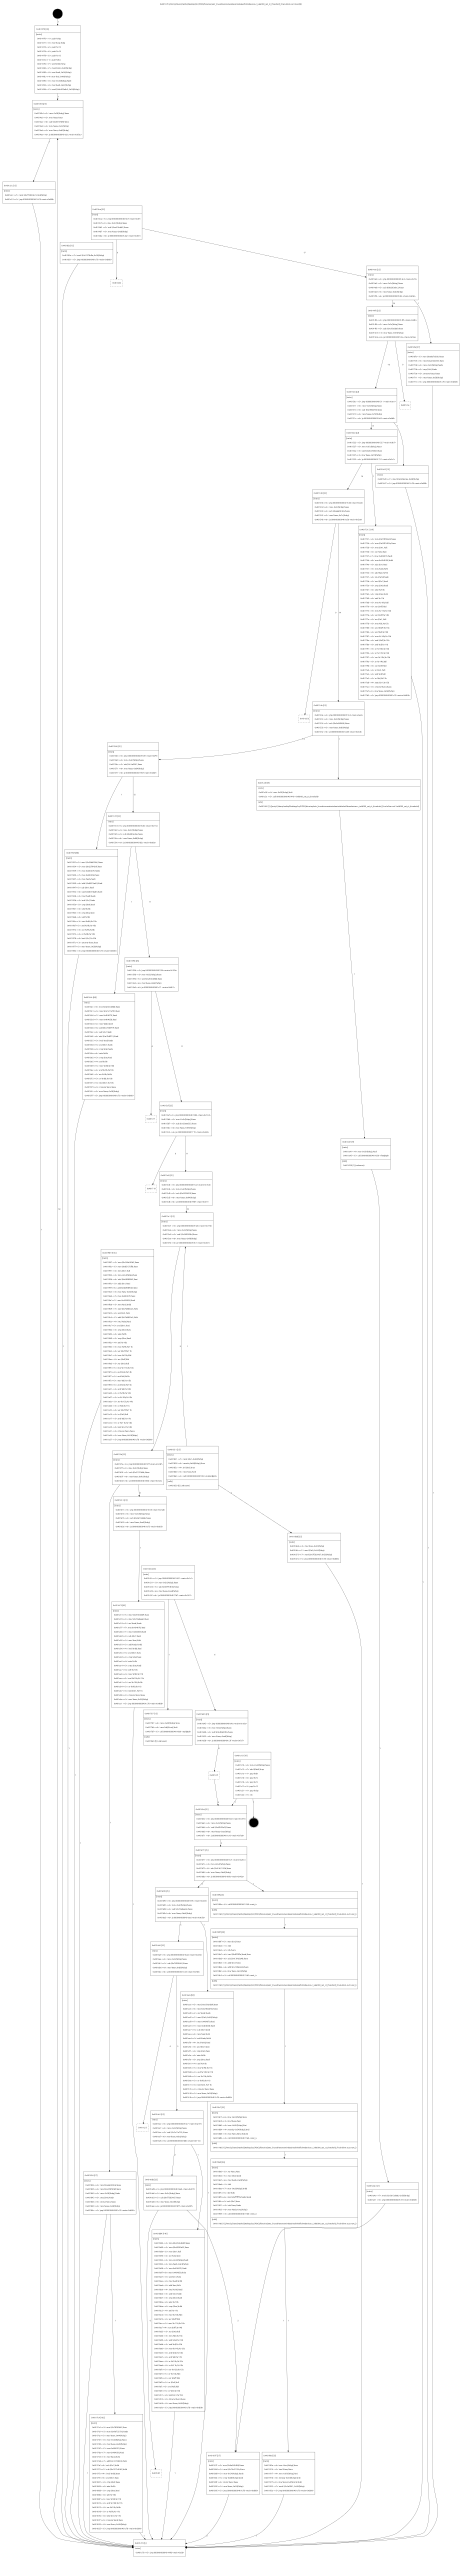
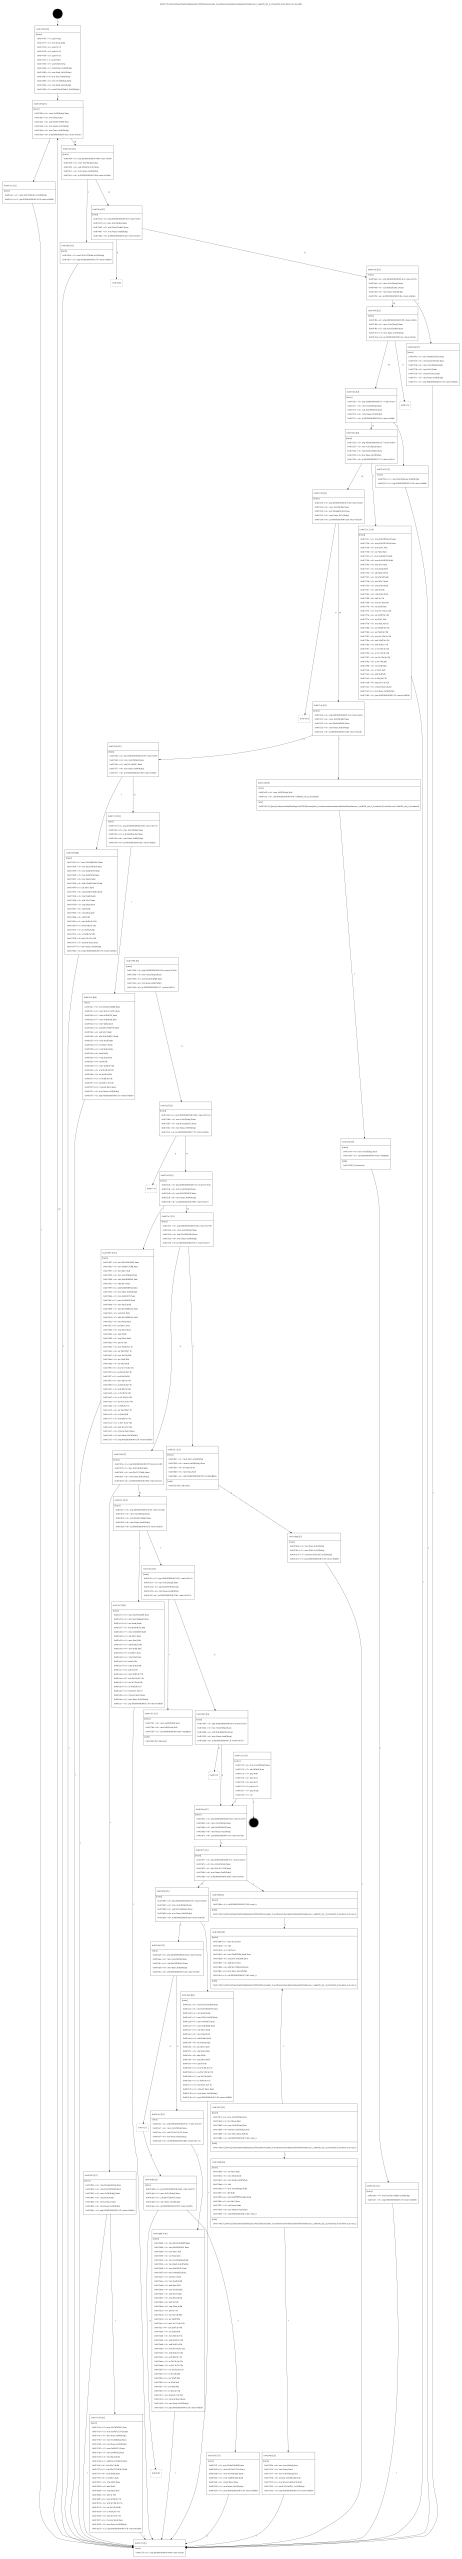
none -> (87, 162)
(142, 901) -> none
(151, 1119) -> none
none -> (152, 1226)
(182, 1347) -> (192, 1346)
none -> (154, 1547)
(216, 1792) -> (221, 1774)
(284, 2046) -> (281, 2047)
(174, 2160) -> (150, 2154)
(264, 2284) -> (390, 2461)
